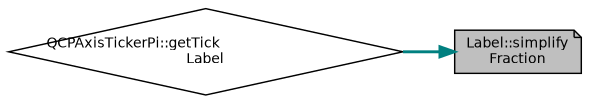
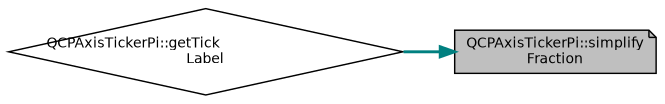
(518, 52) -> (555, 52)
